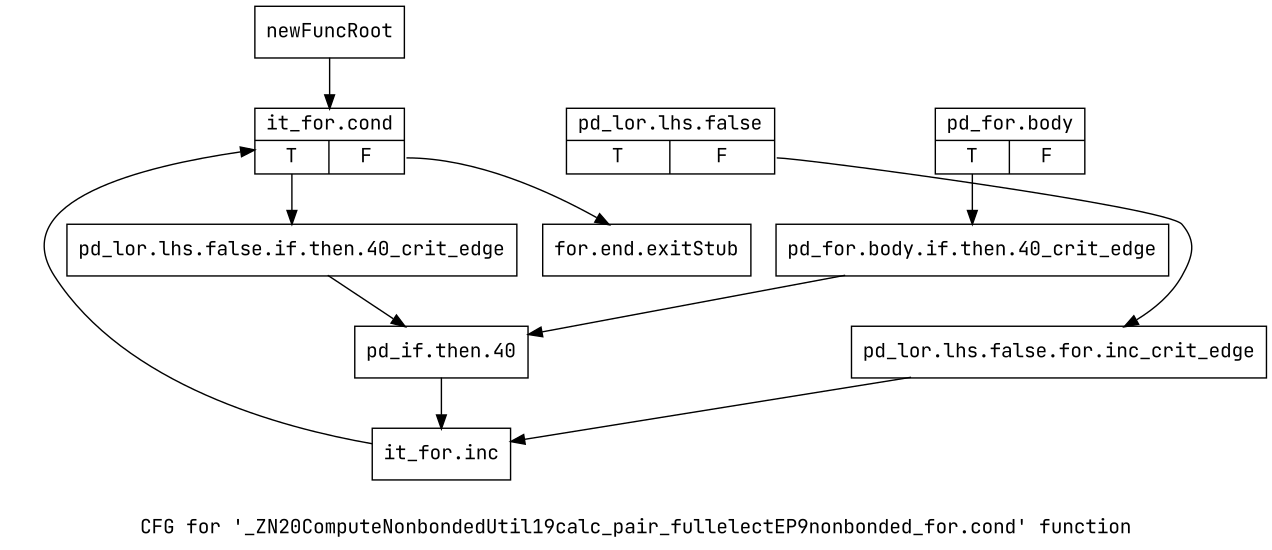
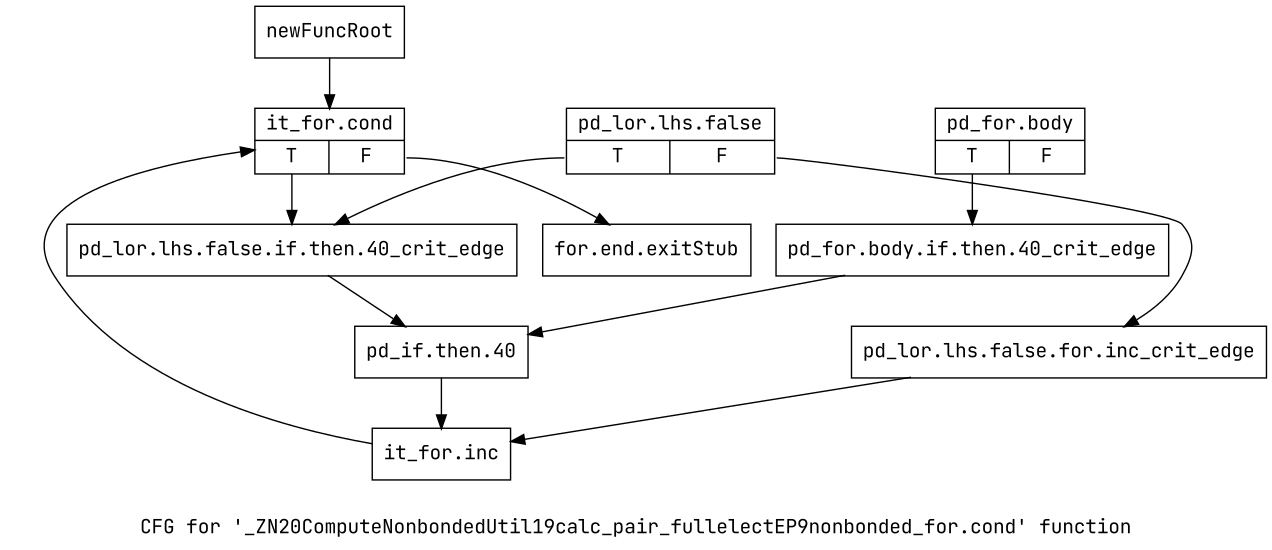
none -> (453, 176)
